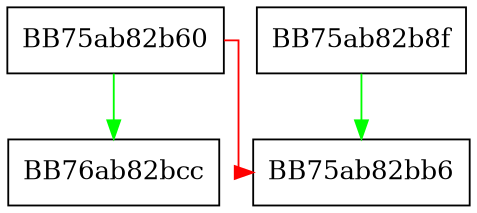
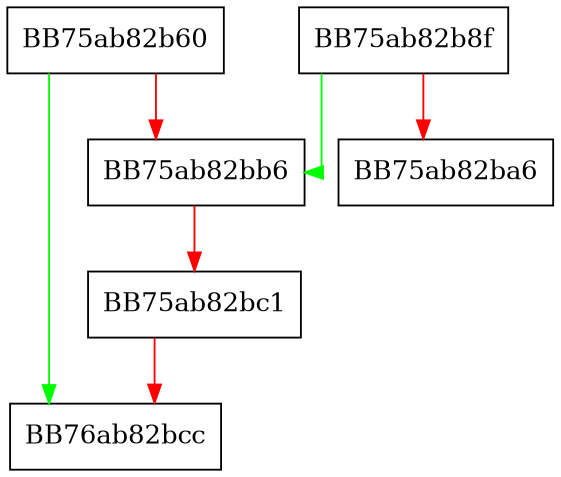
none -> (446, 172)
none -> (194, 305)
